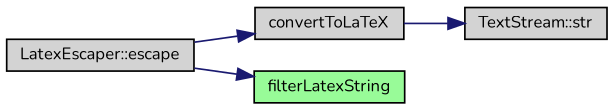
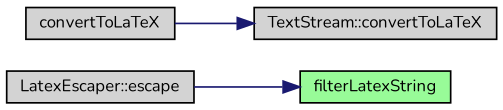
(536, 23) -> (375, 23)
(216, 39) -> none
